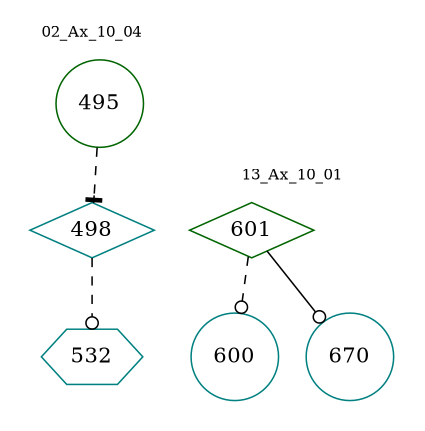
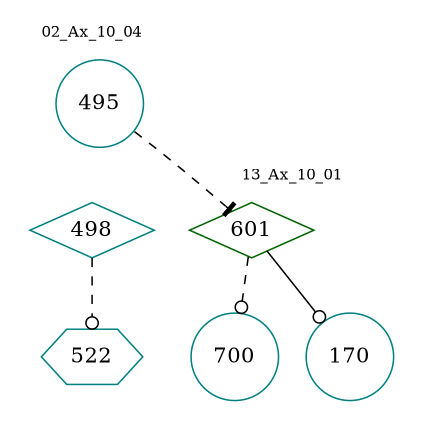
(100, 104) -> (100, 104)
(96, 171) -> (187, 174)
(92, 357) -> (92, 357)
(235, 357) -> (235, 357)
(350, 357) -> (350, 357)
